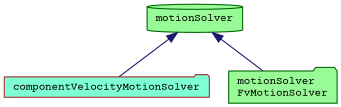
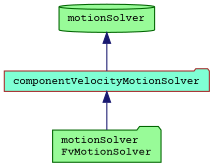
(242, 55) -> (107, 116)
